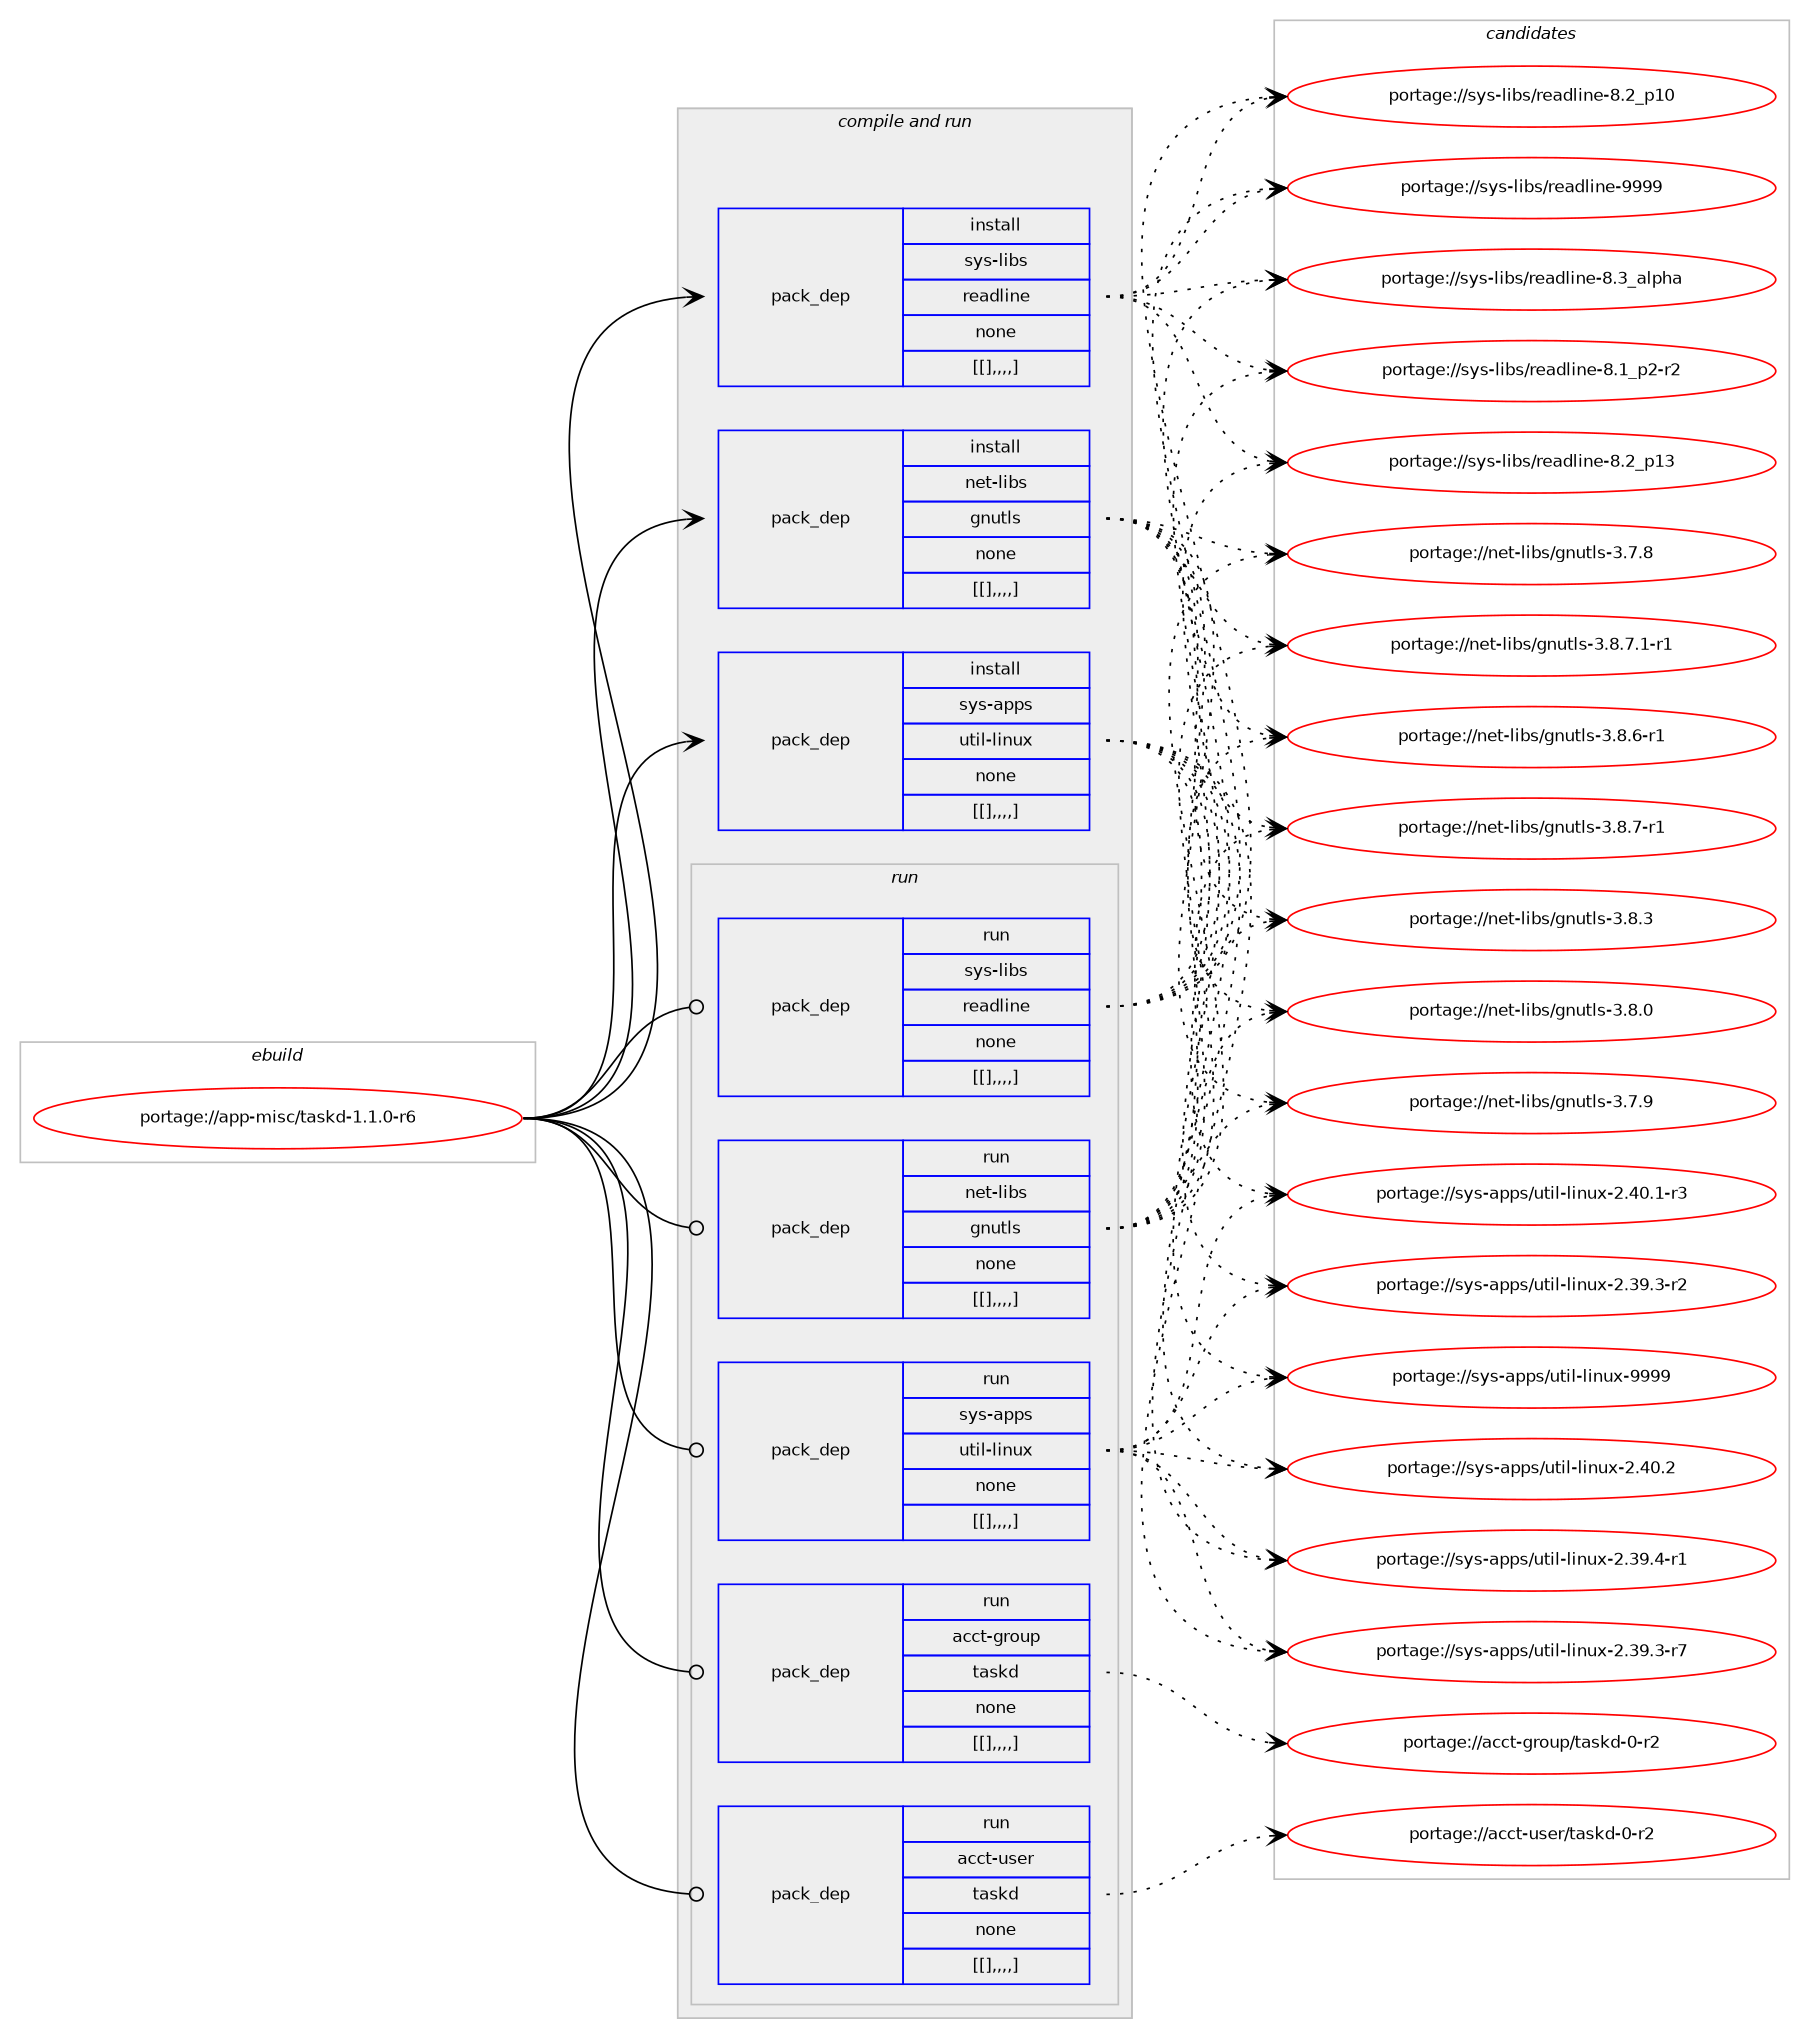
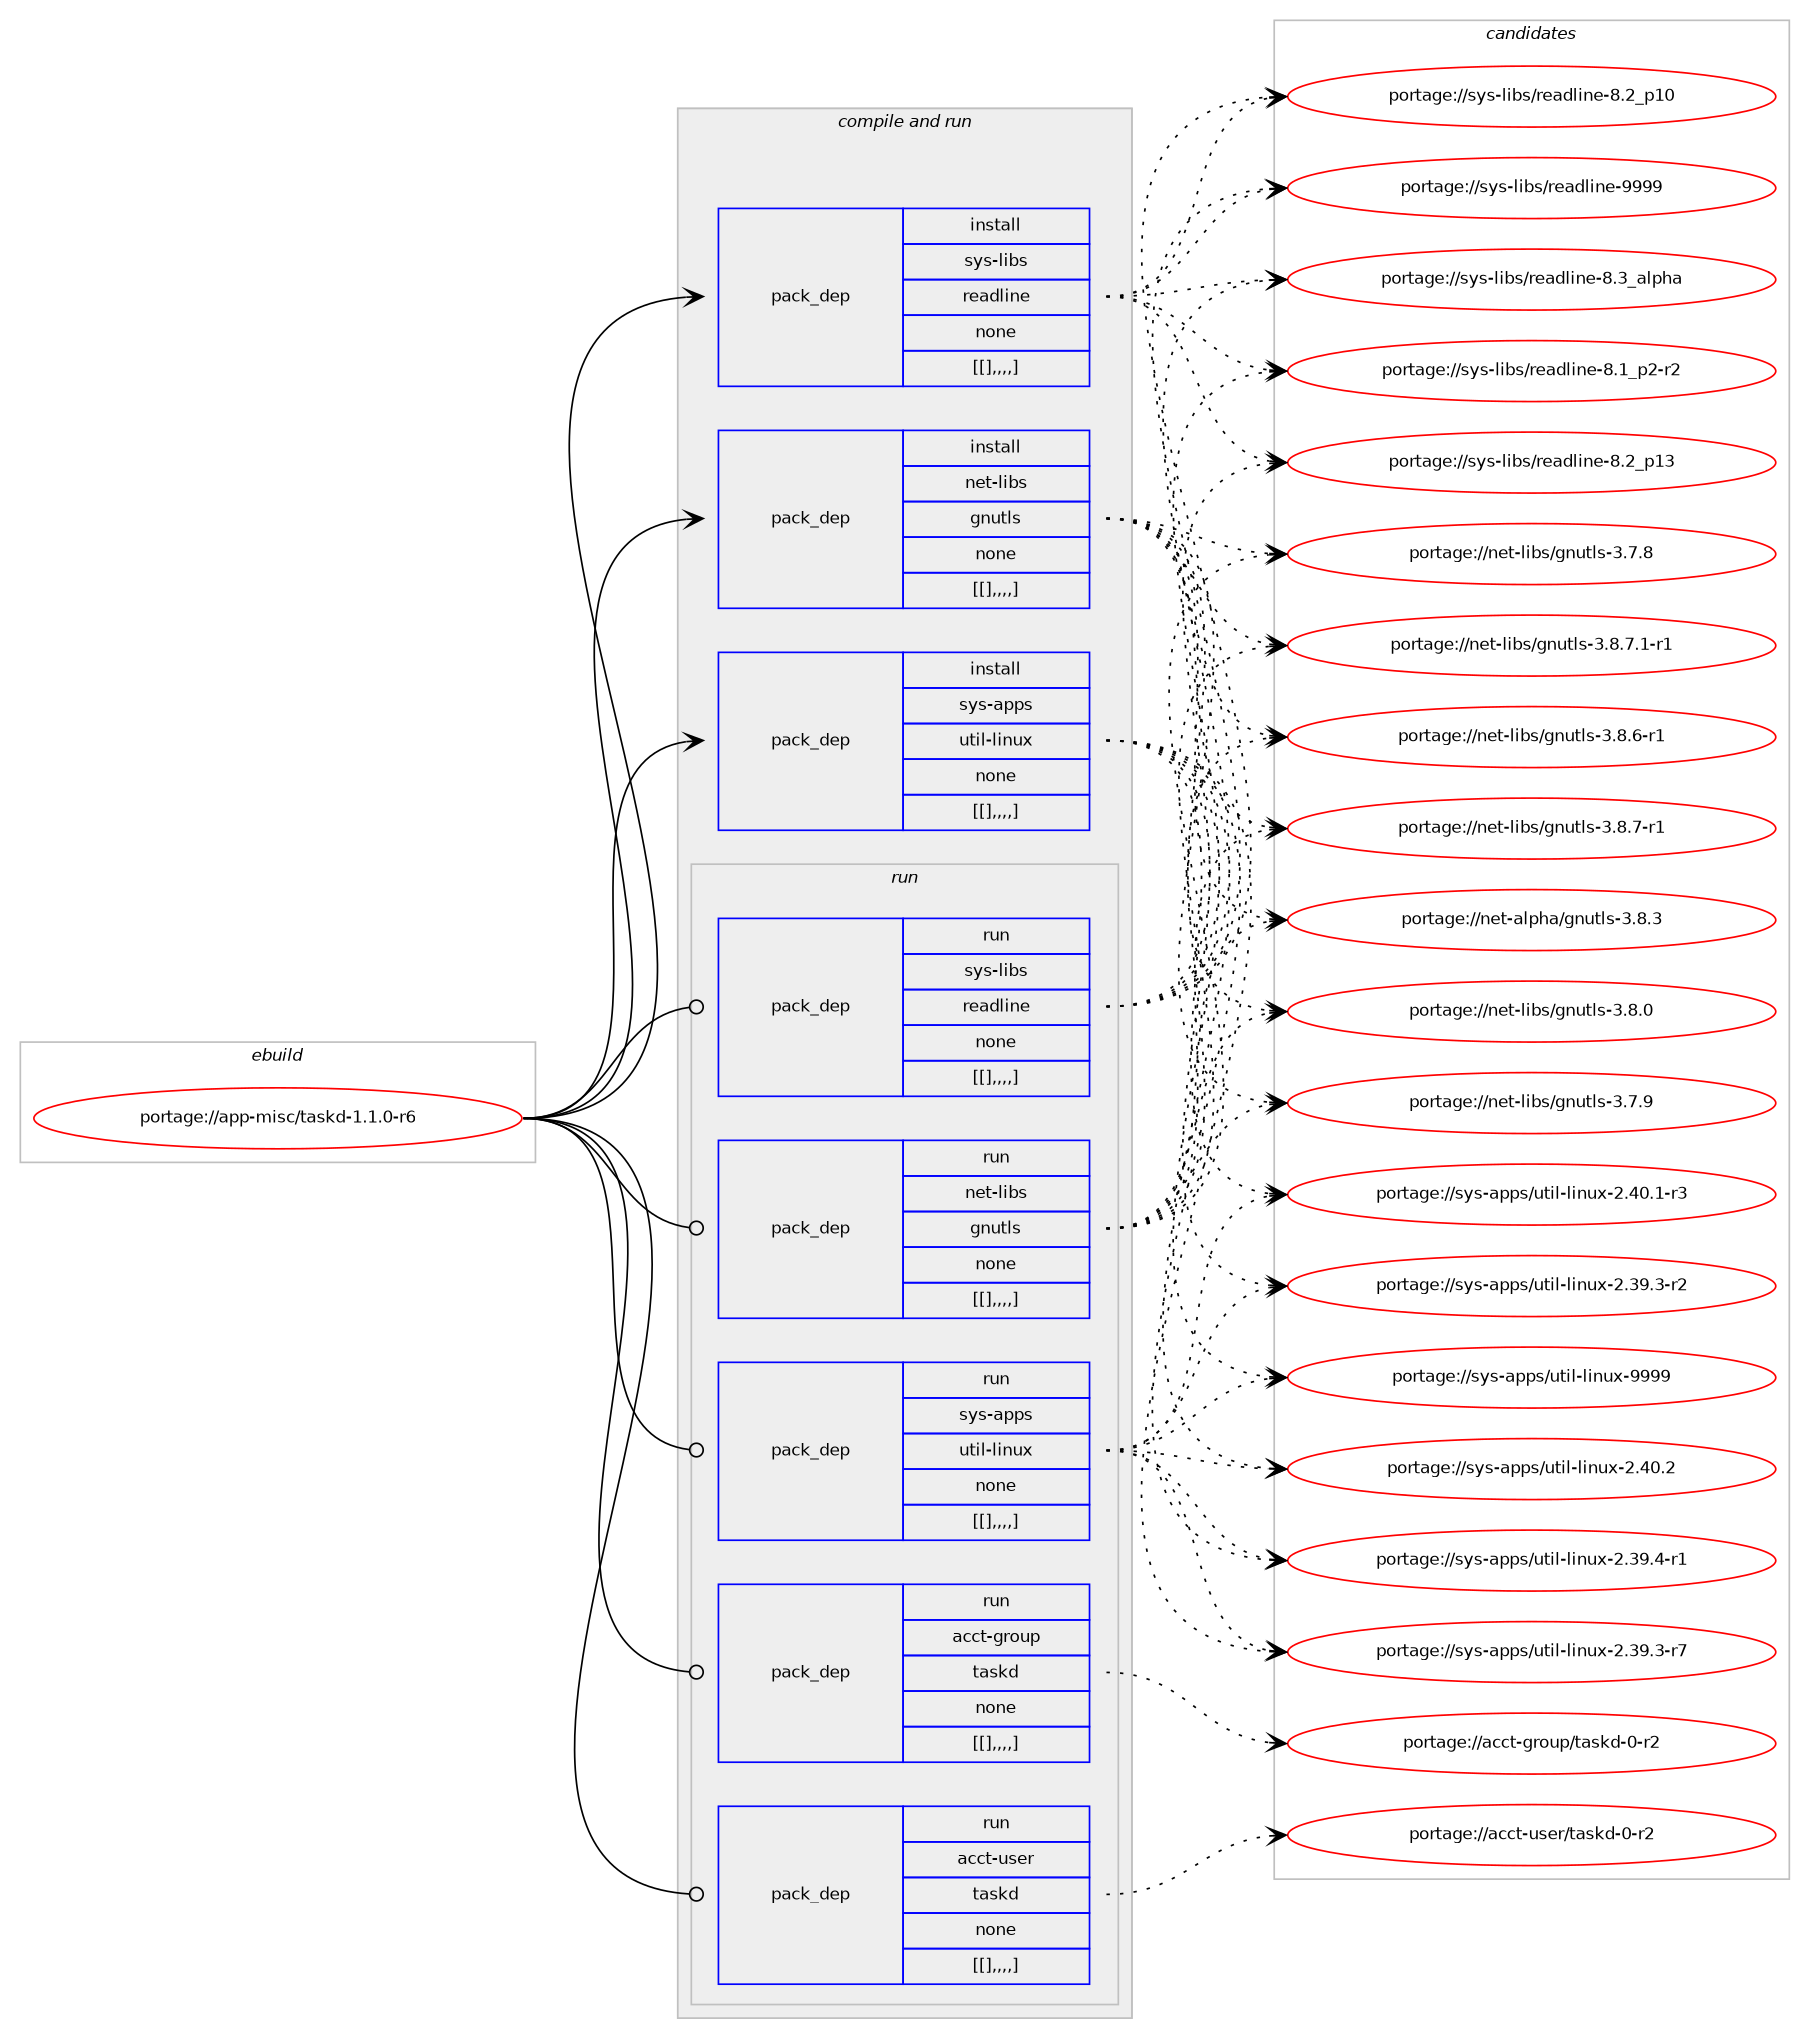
(1532, 920) -> (1532, 920)
